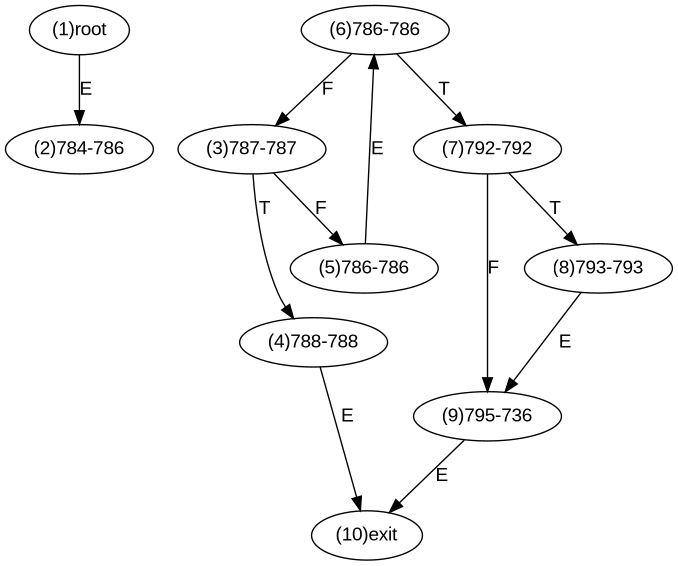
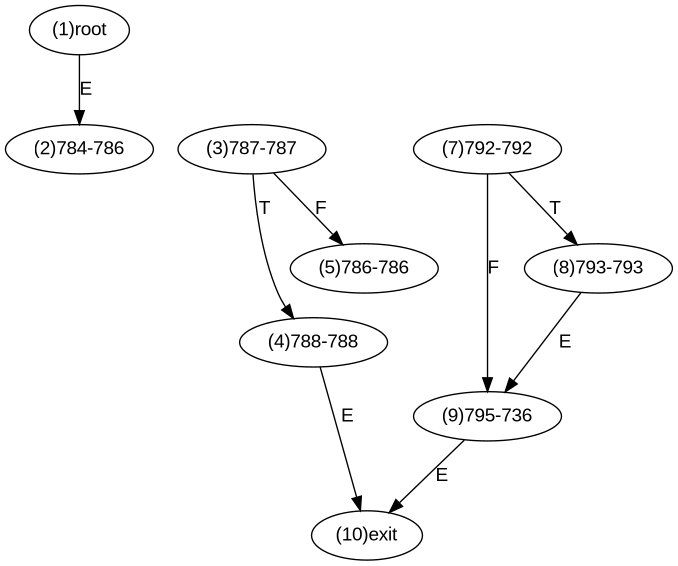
(375, 30) -> none
